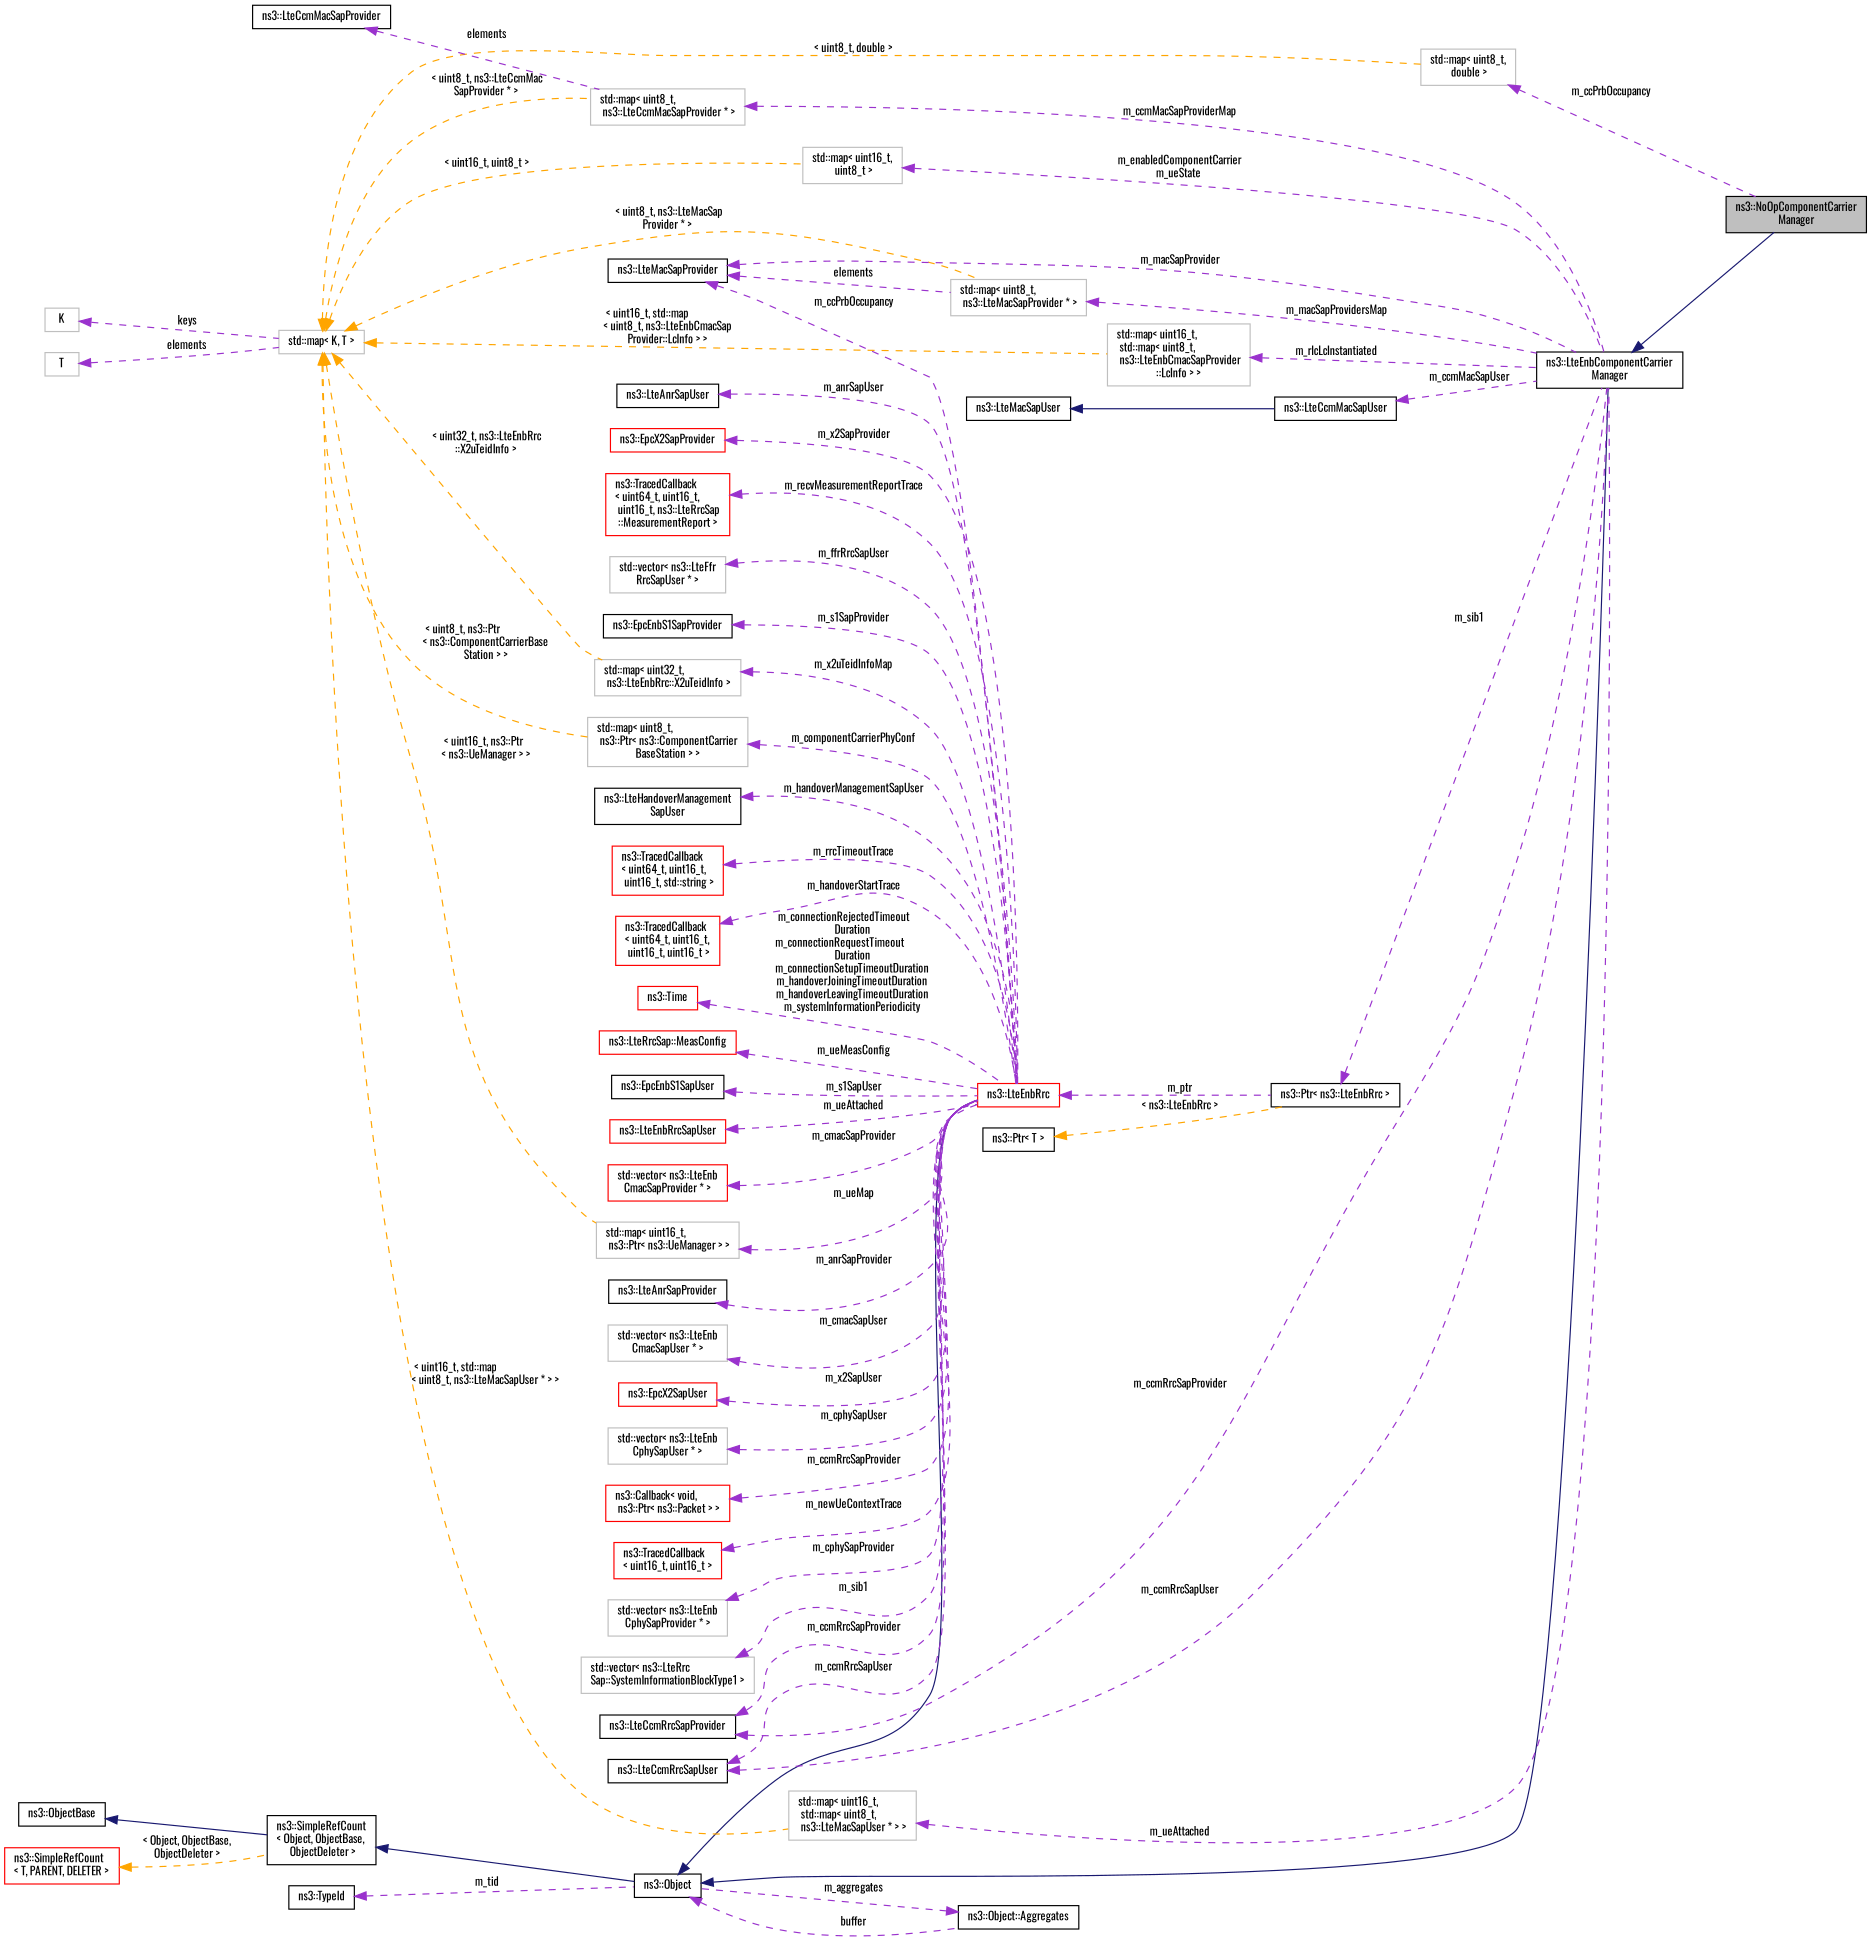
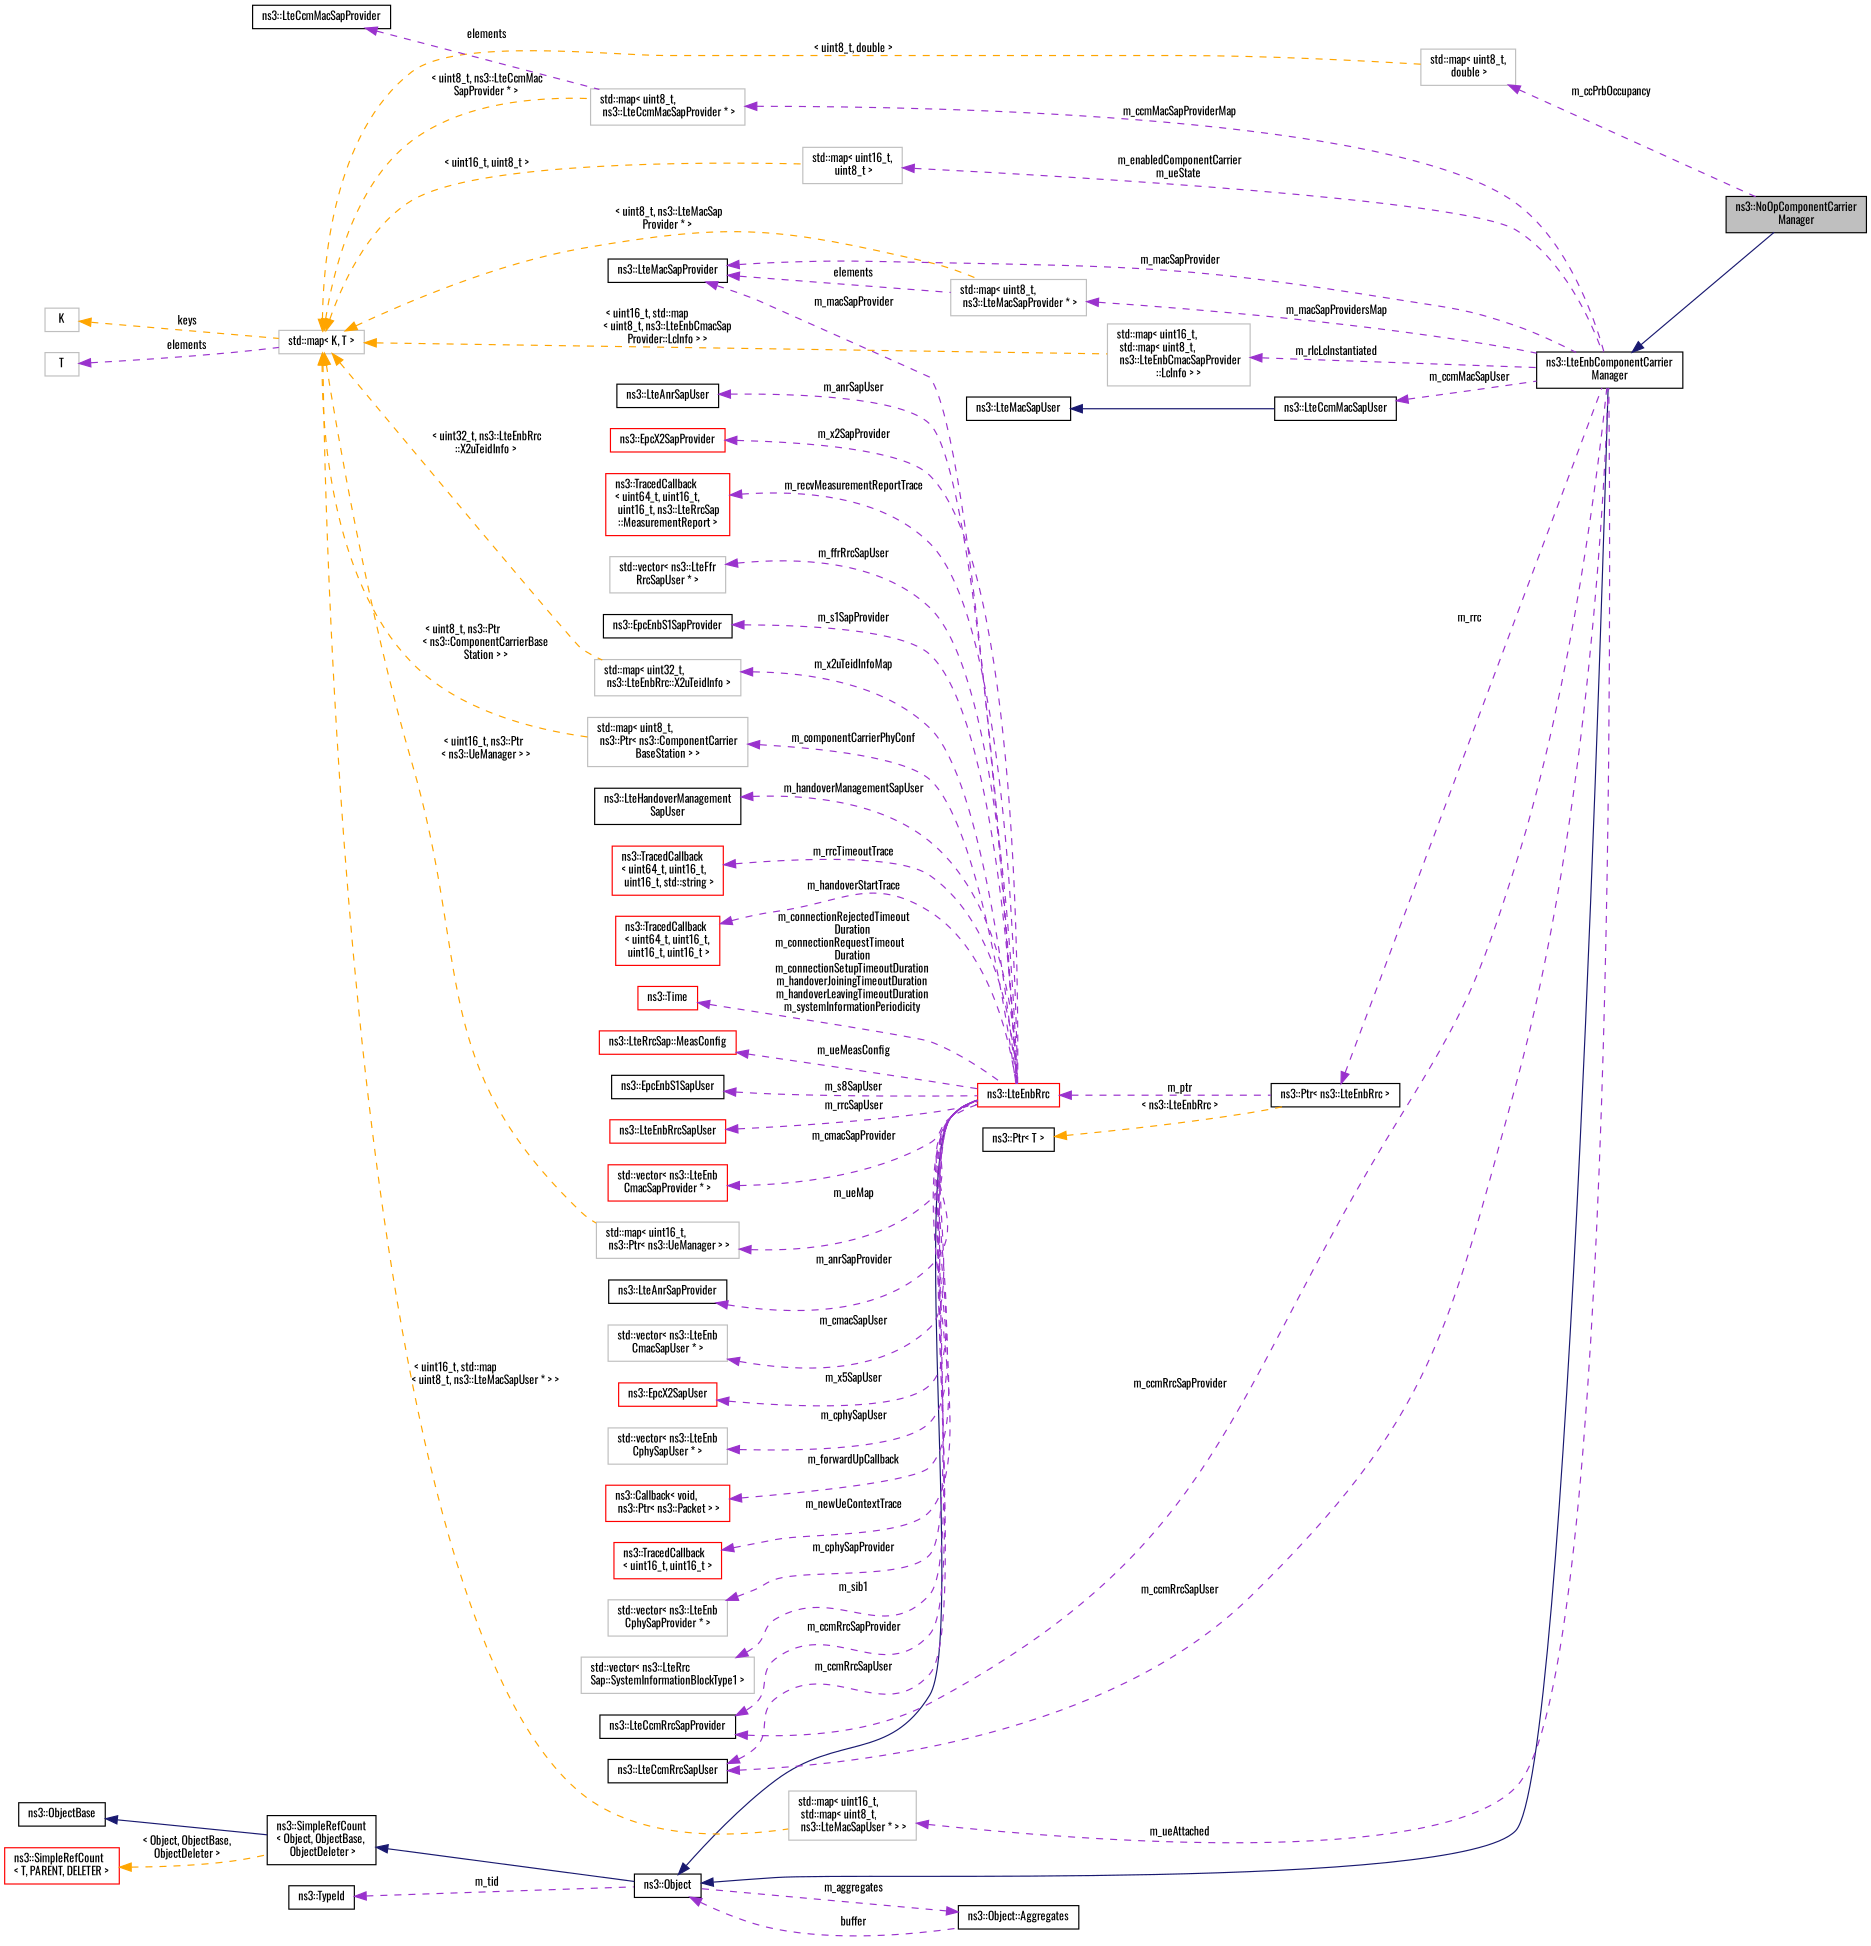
(853, 303) -> (853, 303)
(185, 330) -> (185, 330)
(1468, 619) -> (1468, 619)
(853, 1088) -> (853, 1088)
(853, 1106) -> (853, 1106)
(853, 1379) -> (853, 1379)
(853, 1461) -> (853, 1461)
